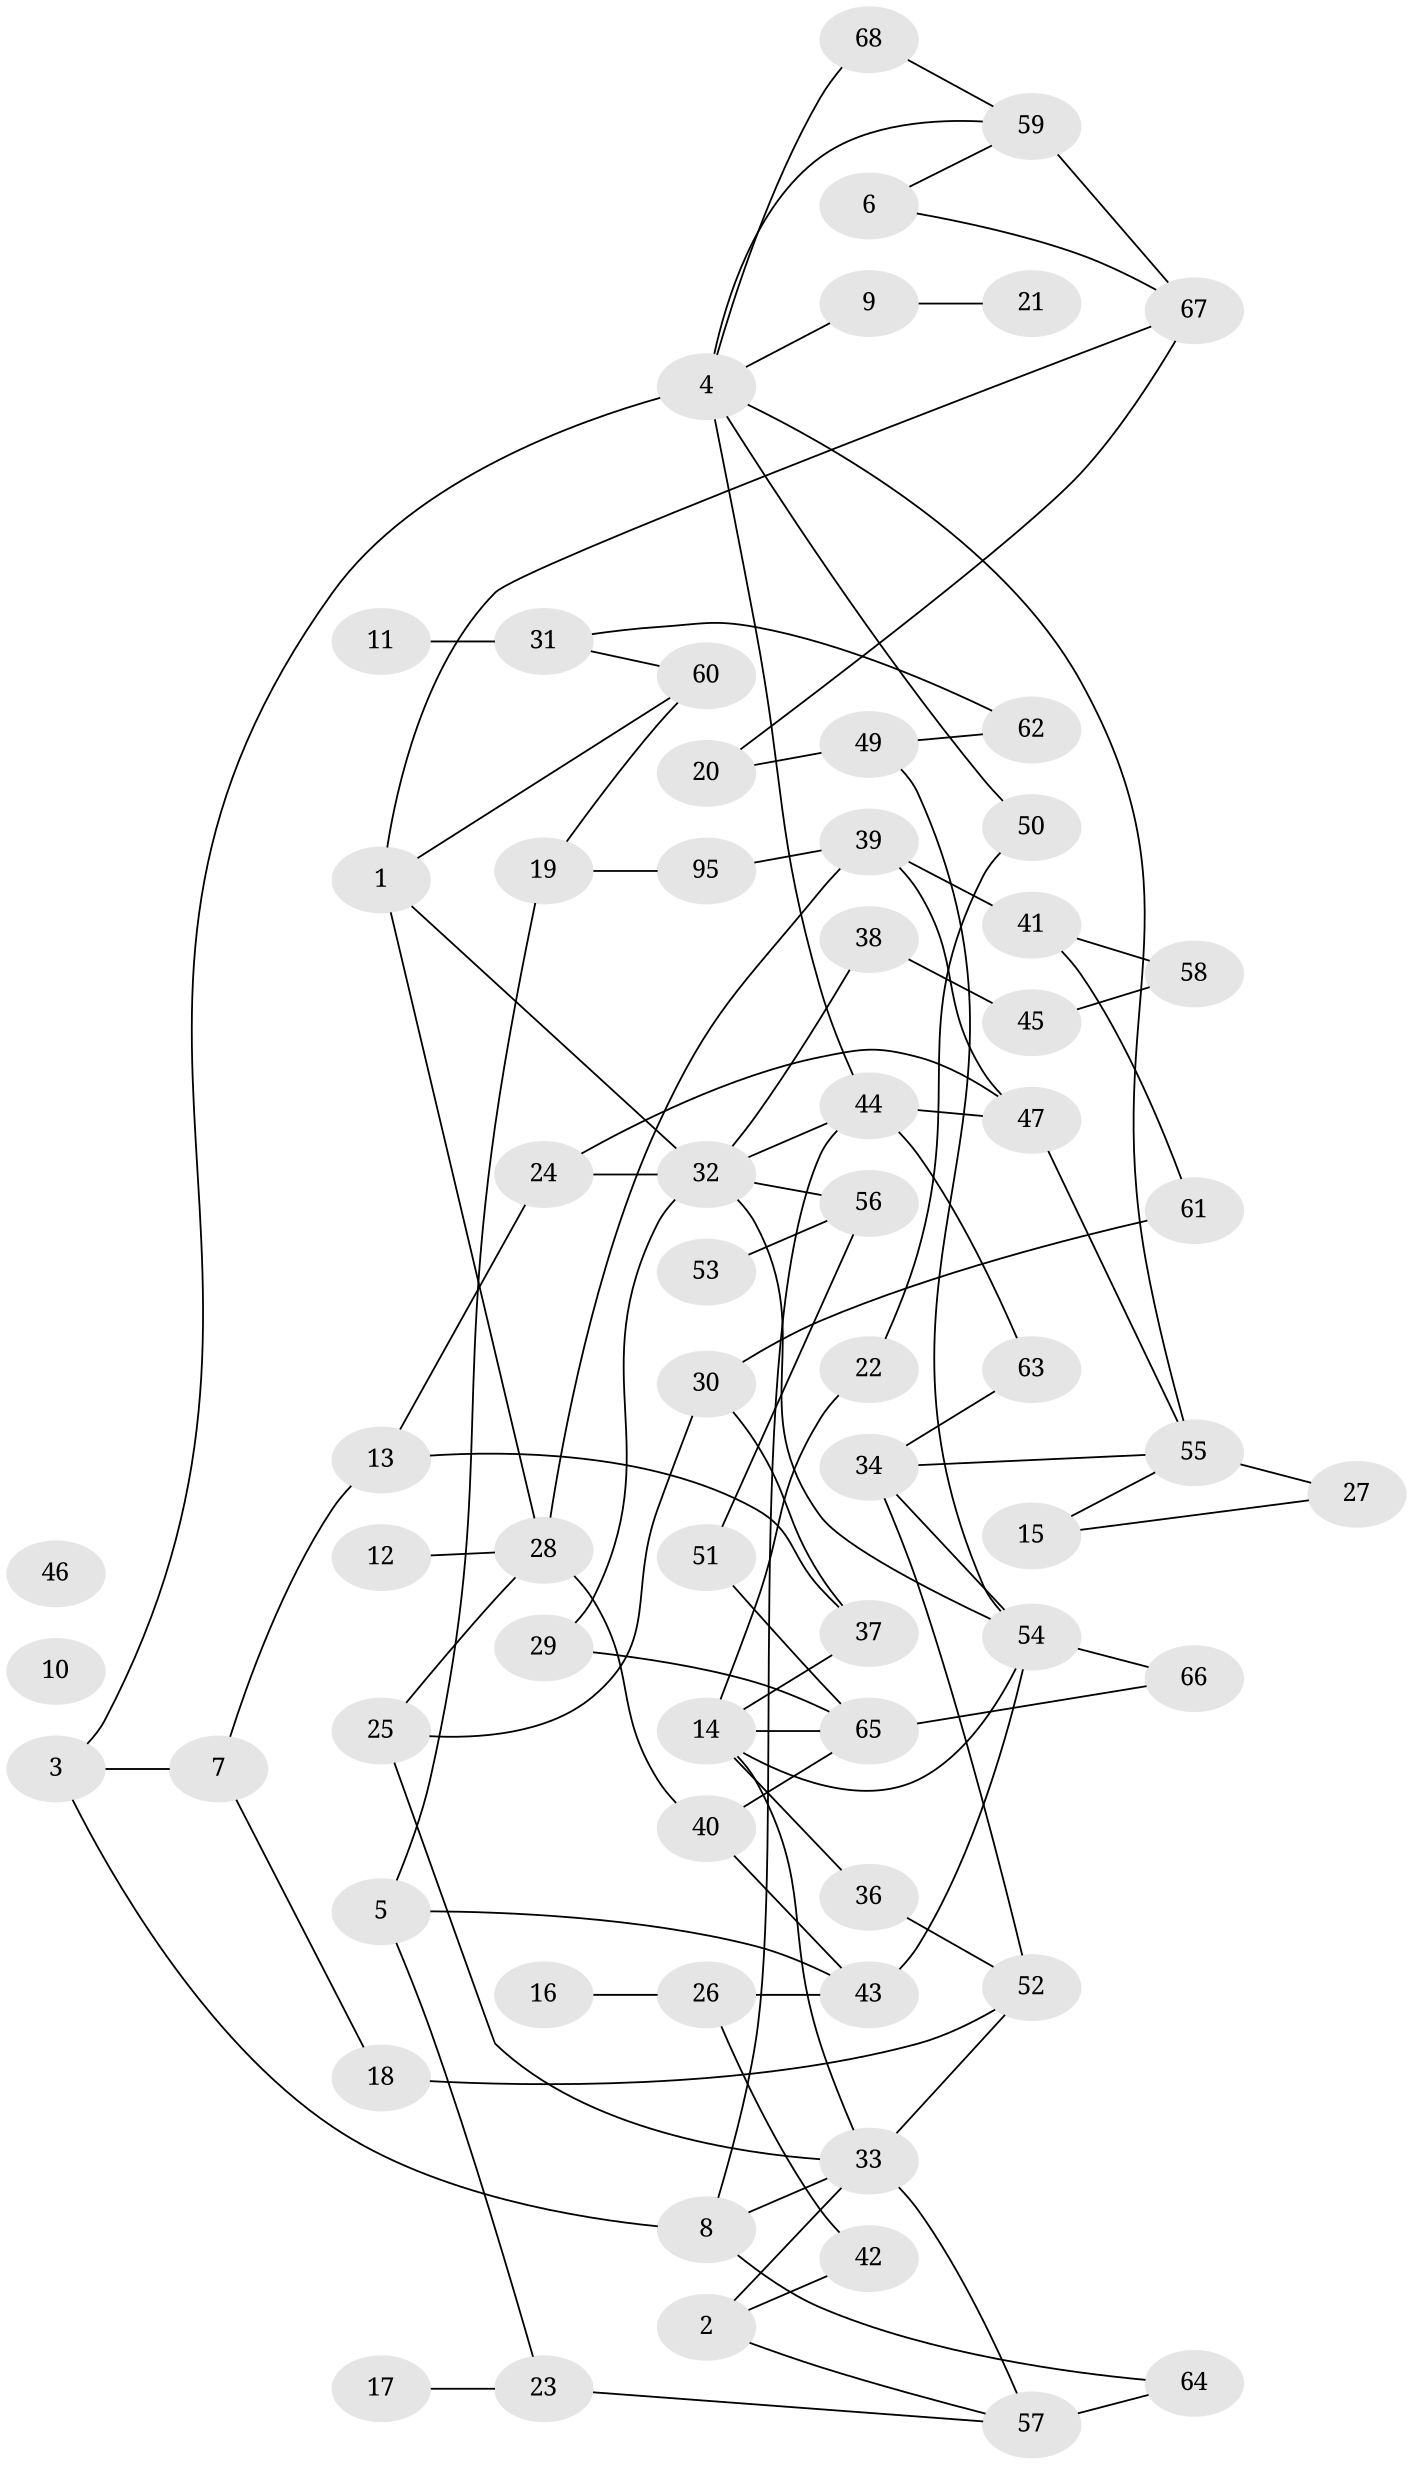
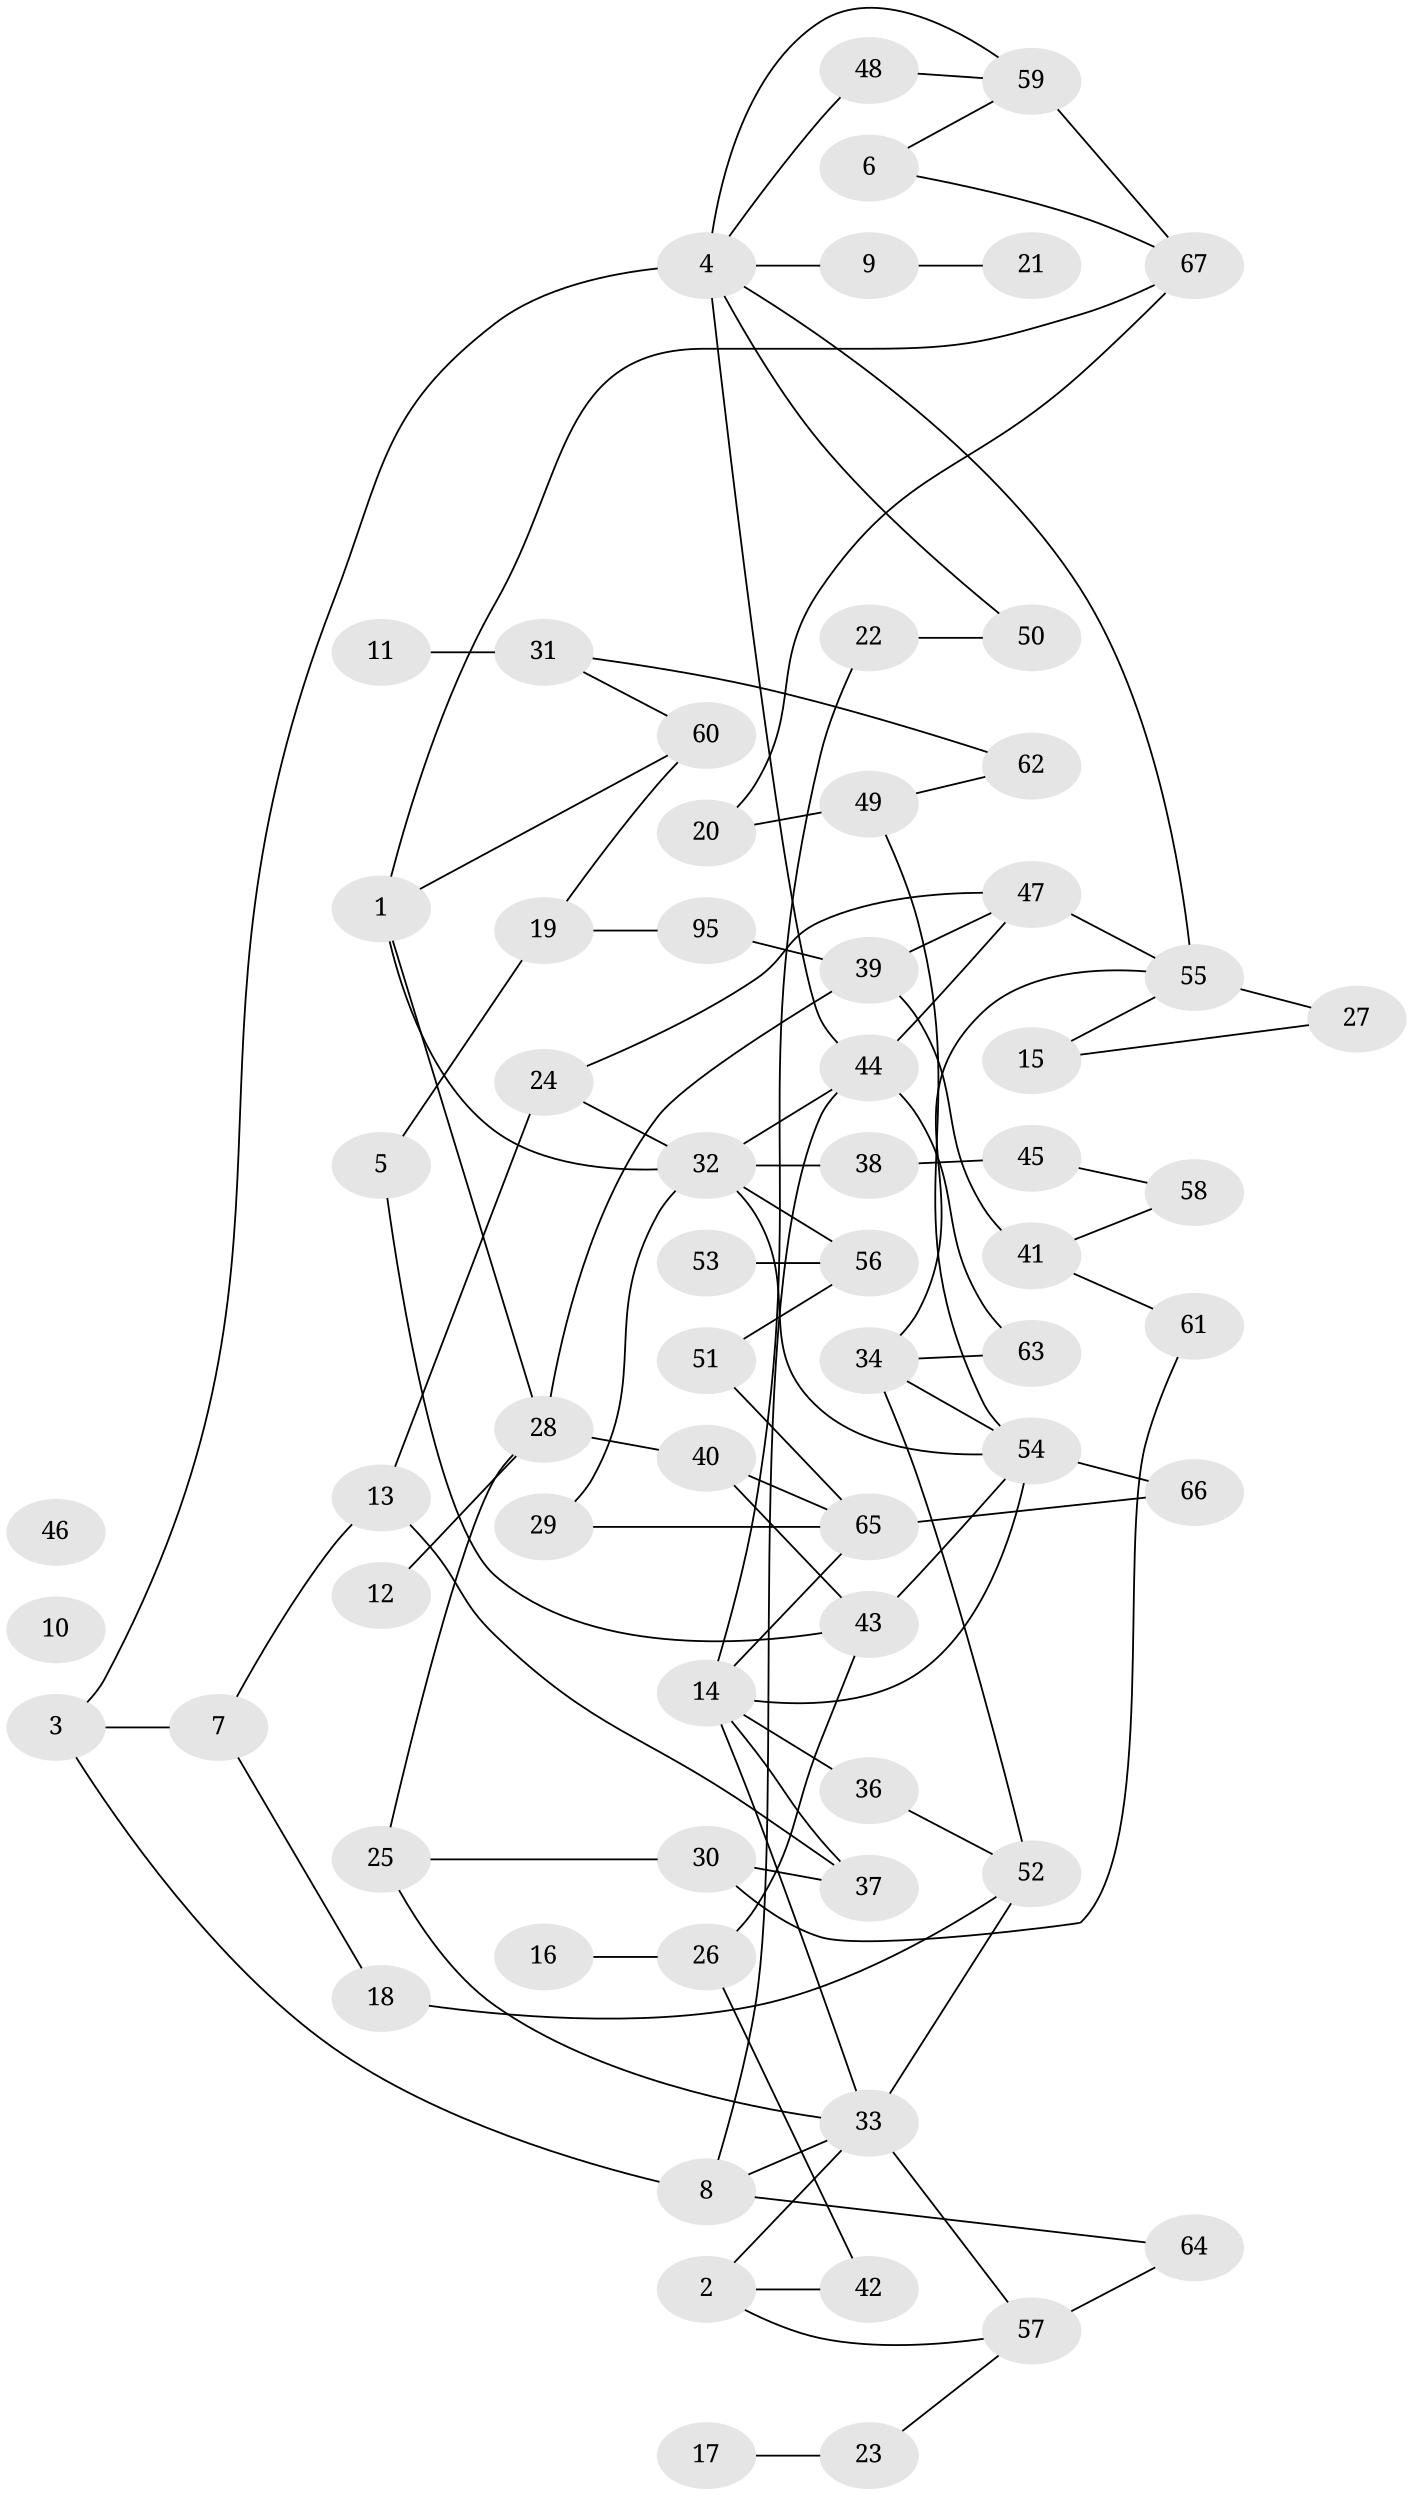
(869, 40) -> (869, 70)
(470, 2148) -> none
